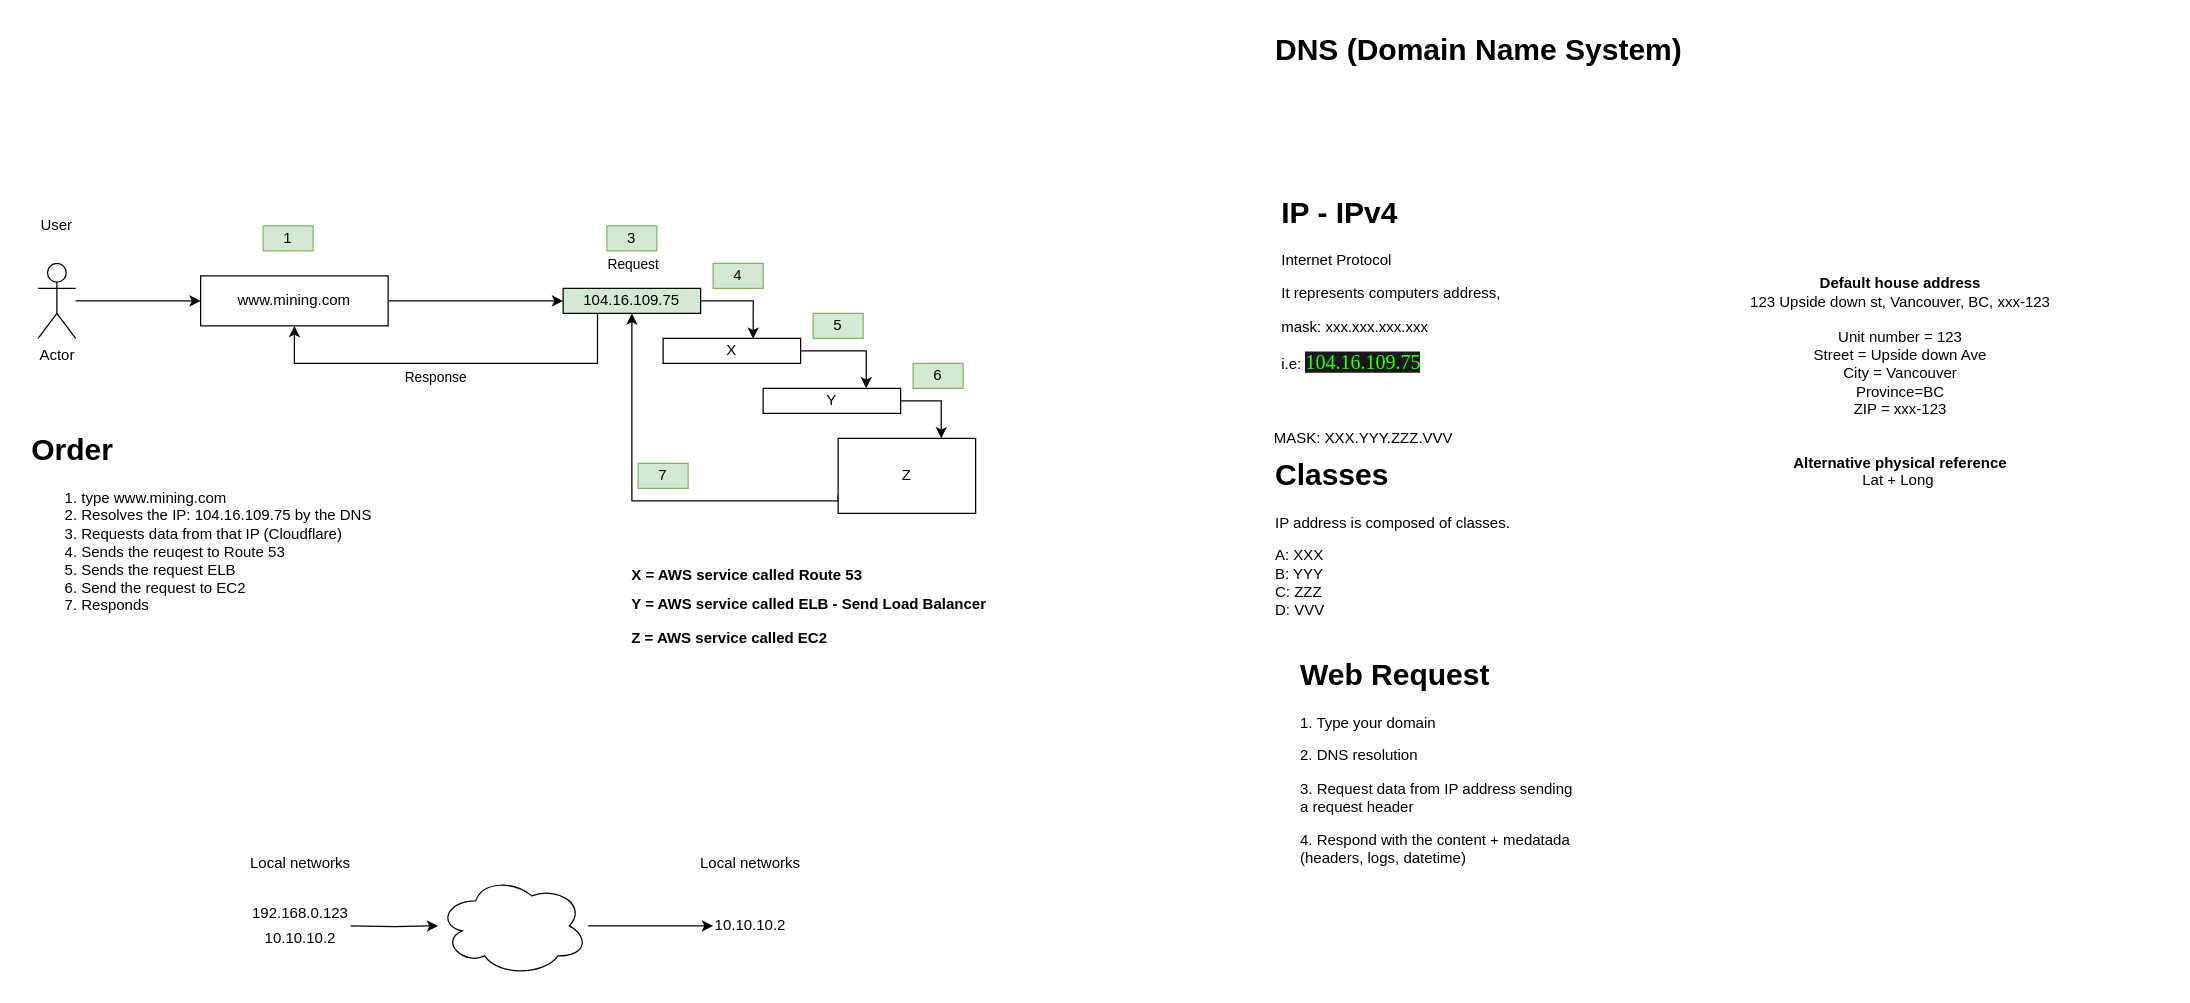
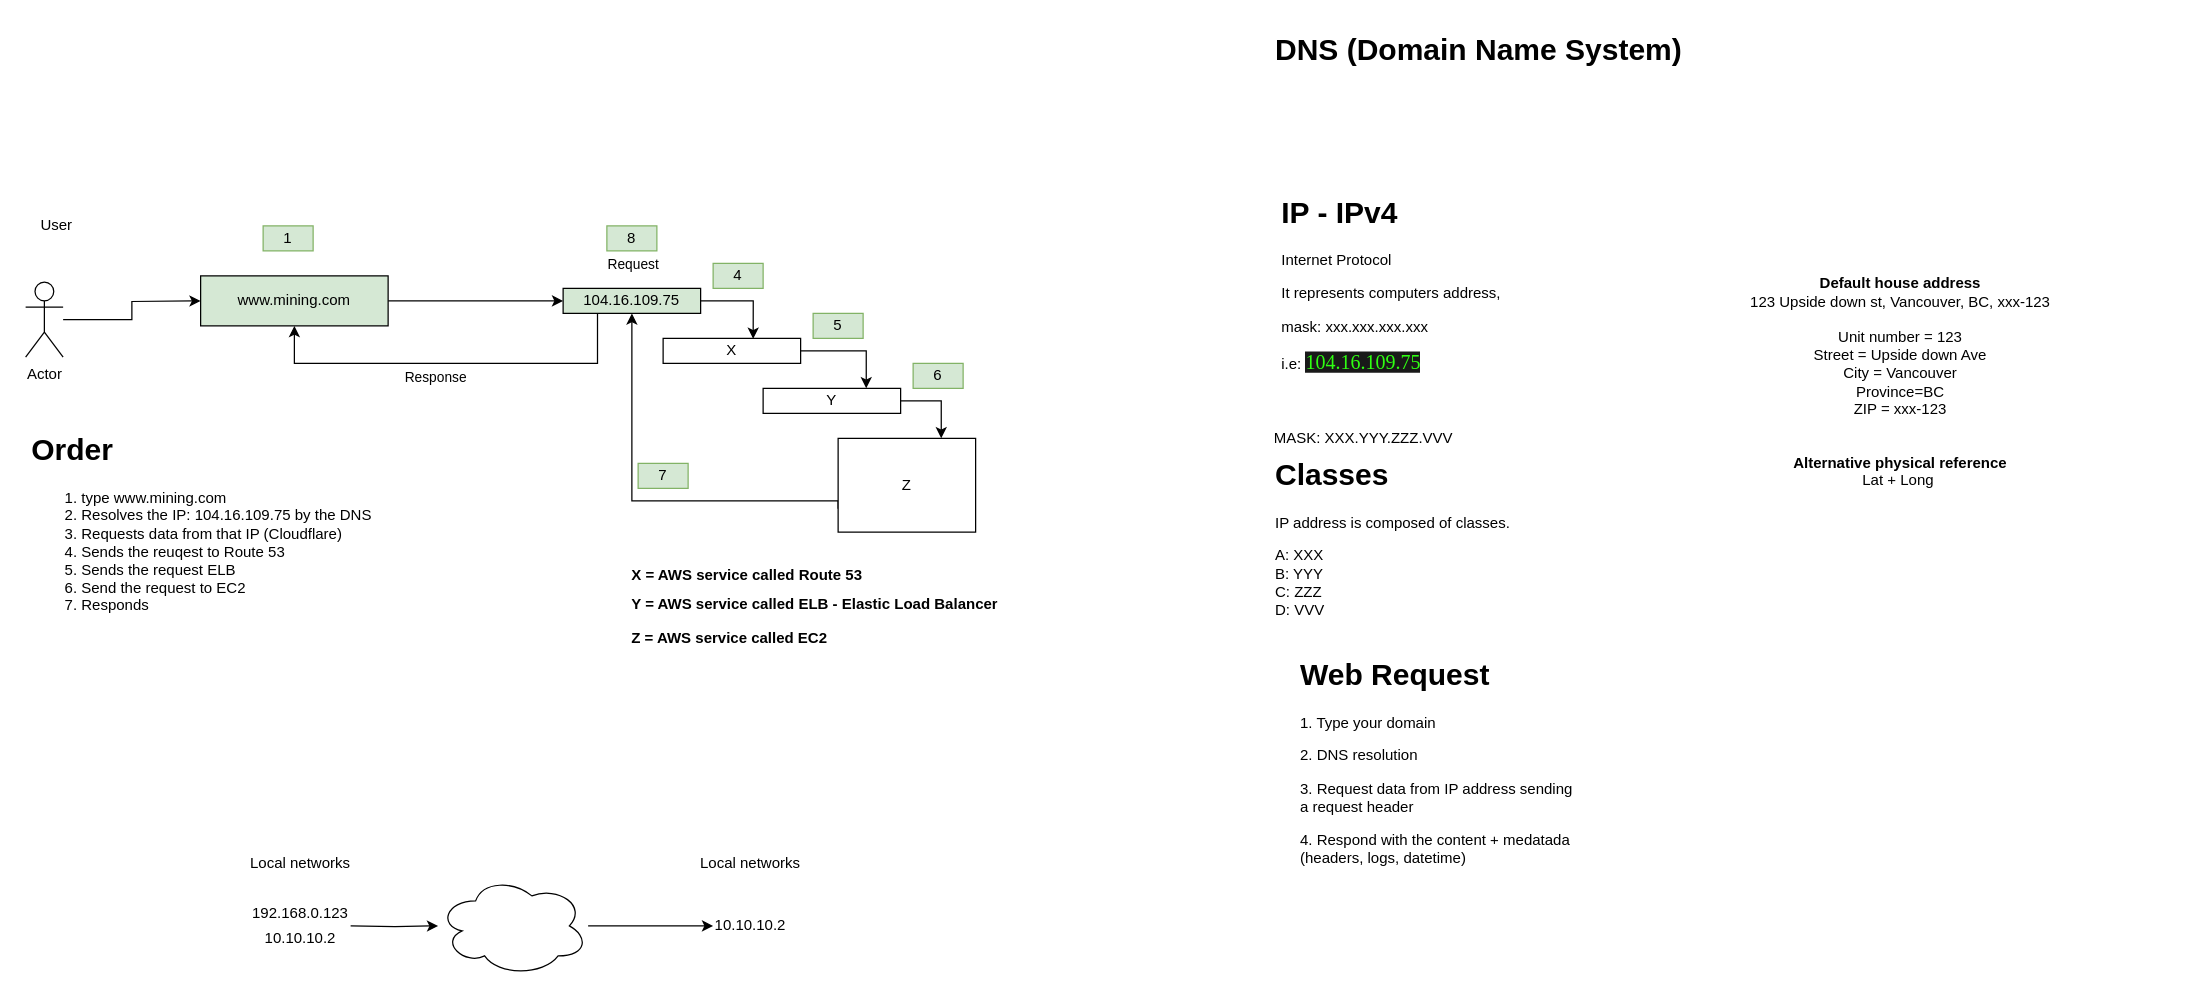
(632, 238) -> (632, 238)
(57, 301) -> (44, 319)
(294, 301) -> (294, 301)
(907, 476) -> (907, 485)
(804, 595) -> (813, 595)
